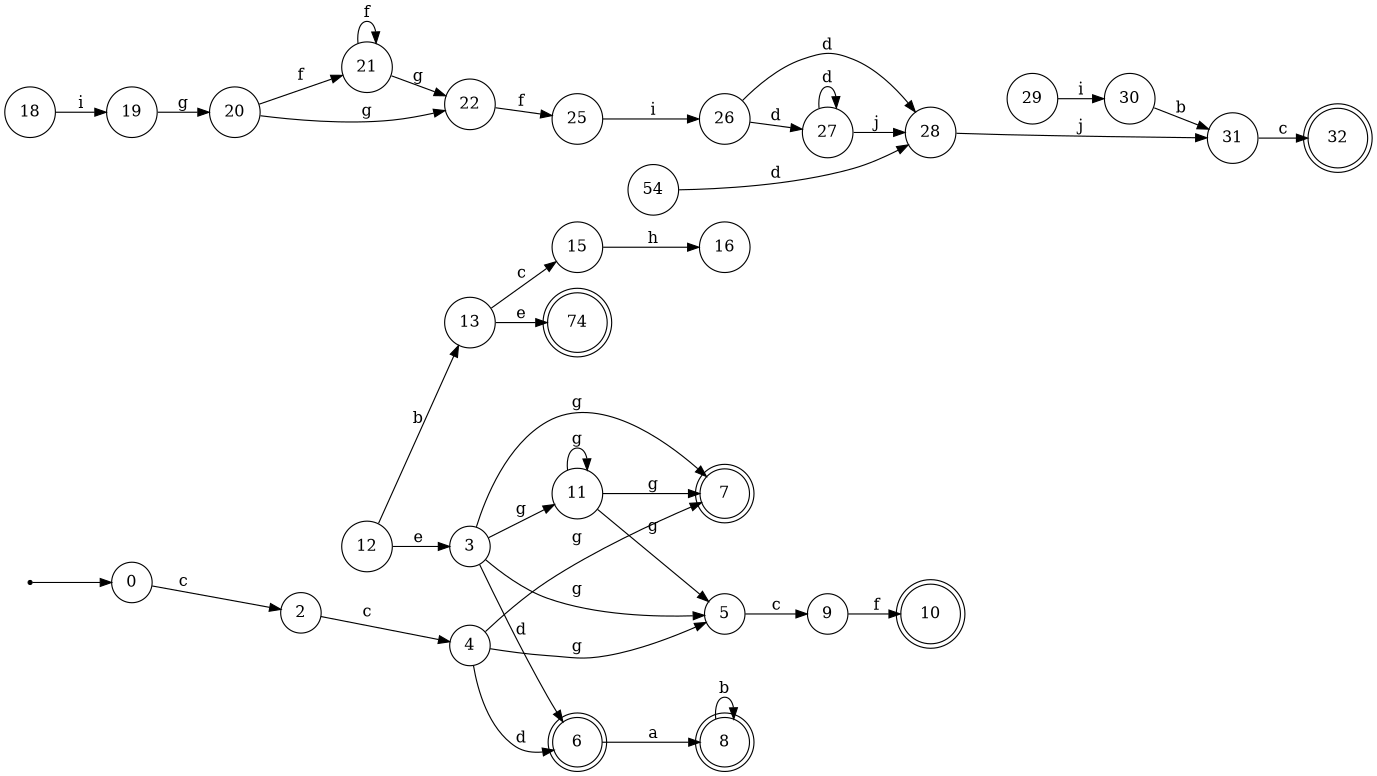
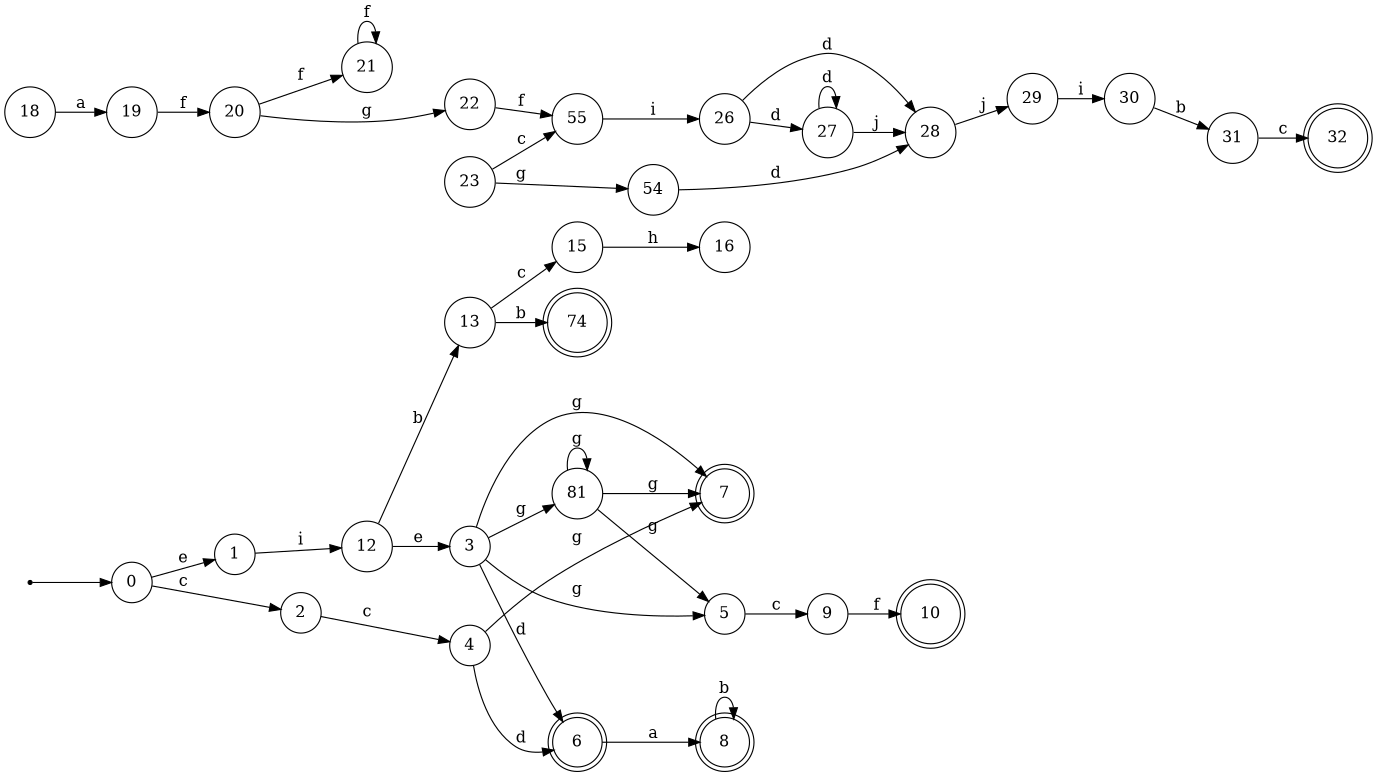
(413, 84) -> none
(81, 104) -> (81, 104)
(183, 104) -> (183, 104)
(577, 119) -> (577, 119)
(1076, 136) -> (976, 117)
none -> (470, 182)
(521, 314) -> (521, 314)
(577, 494) -> (577, 494)
none -> (235, 554)
(595, 657) -> none
